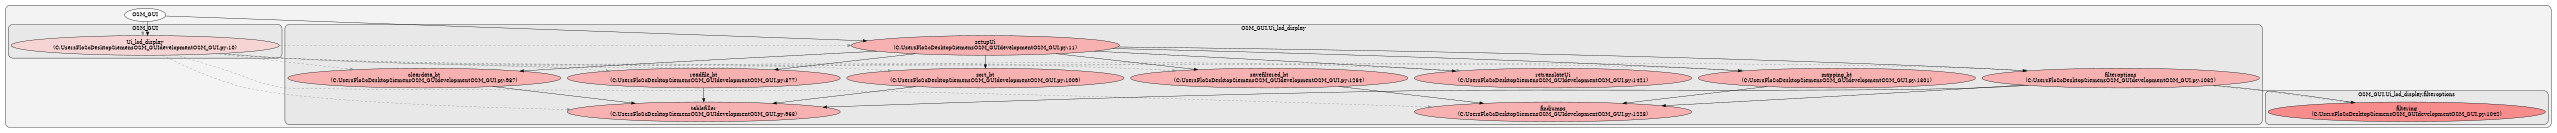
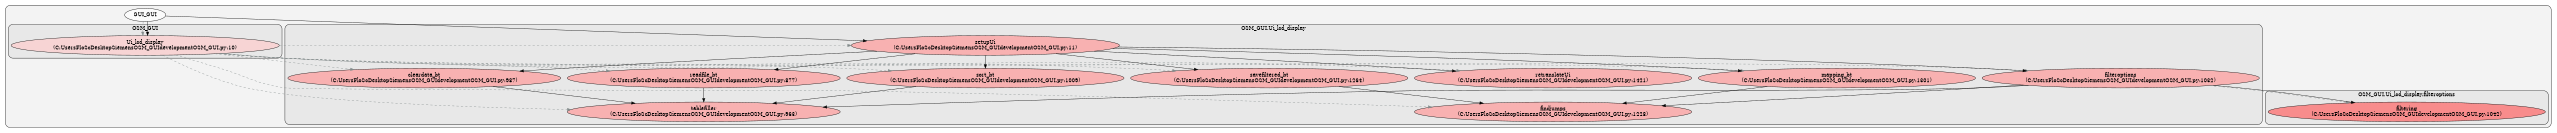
(145, 15) -> (145, 15)
